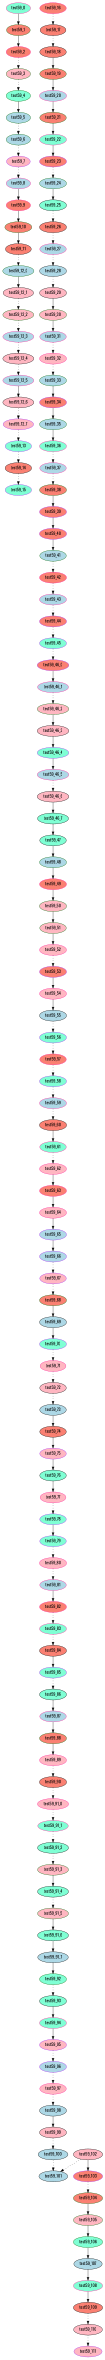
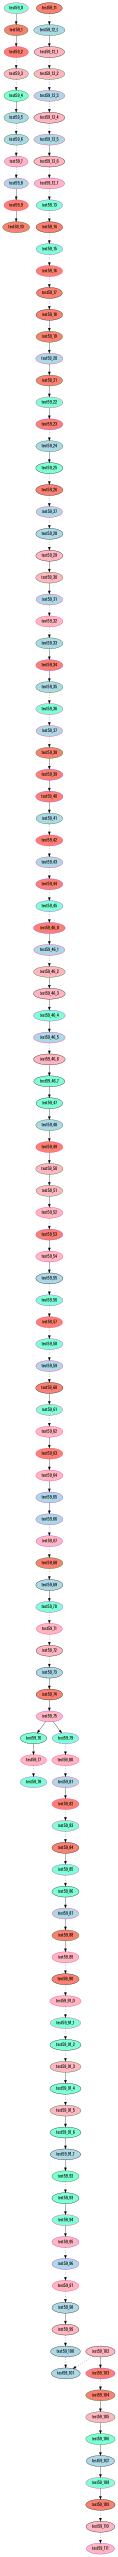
(18, 237) -> none
none -> (49, 259)
(53, 434) -> (49, 697)
(53, 1310) -> (49, 1573)
(53, 1529) -> (56, 1726)
